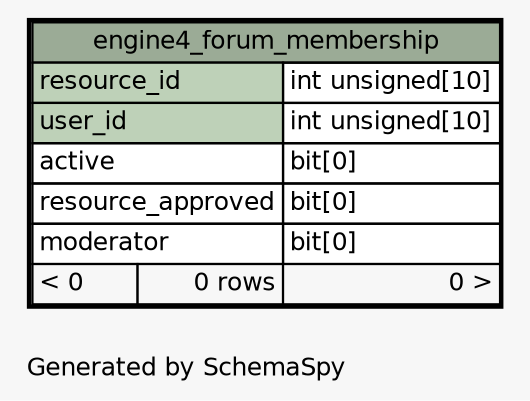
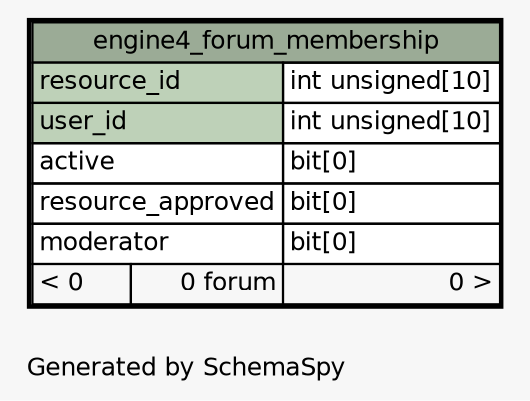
(235, 283) -> (228, 283)
